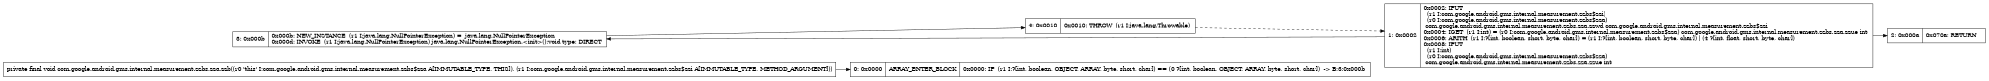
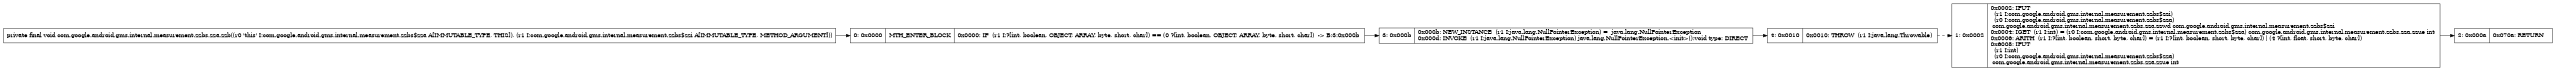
(998, 38) -> (1370, 36)
(1445, 45) -> (2012, 45)
(923, 69) -> (920, 35)
